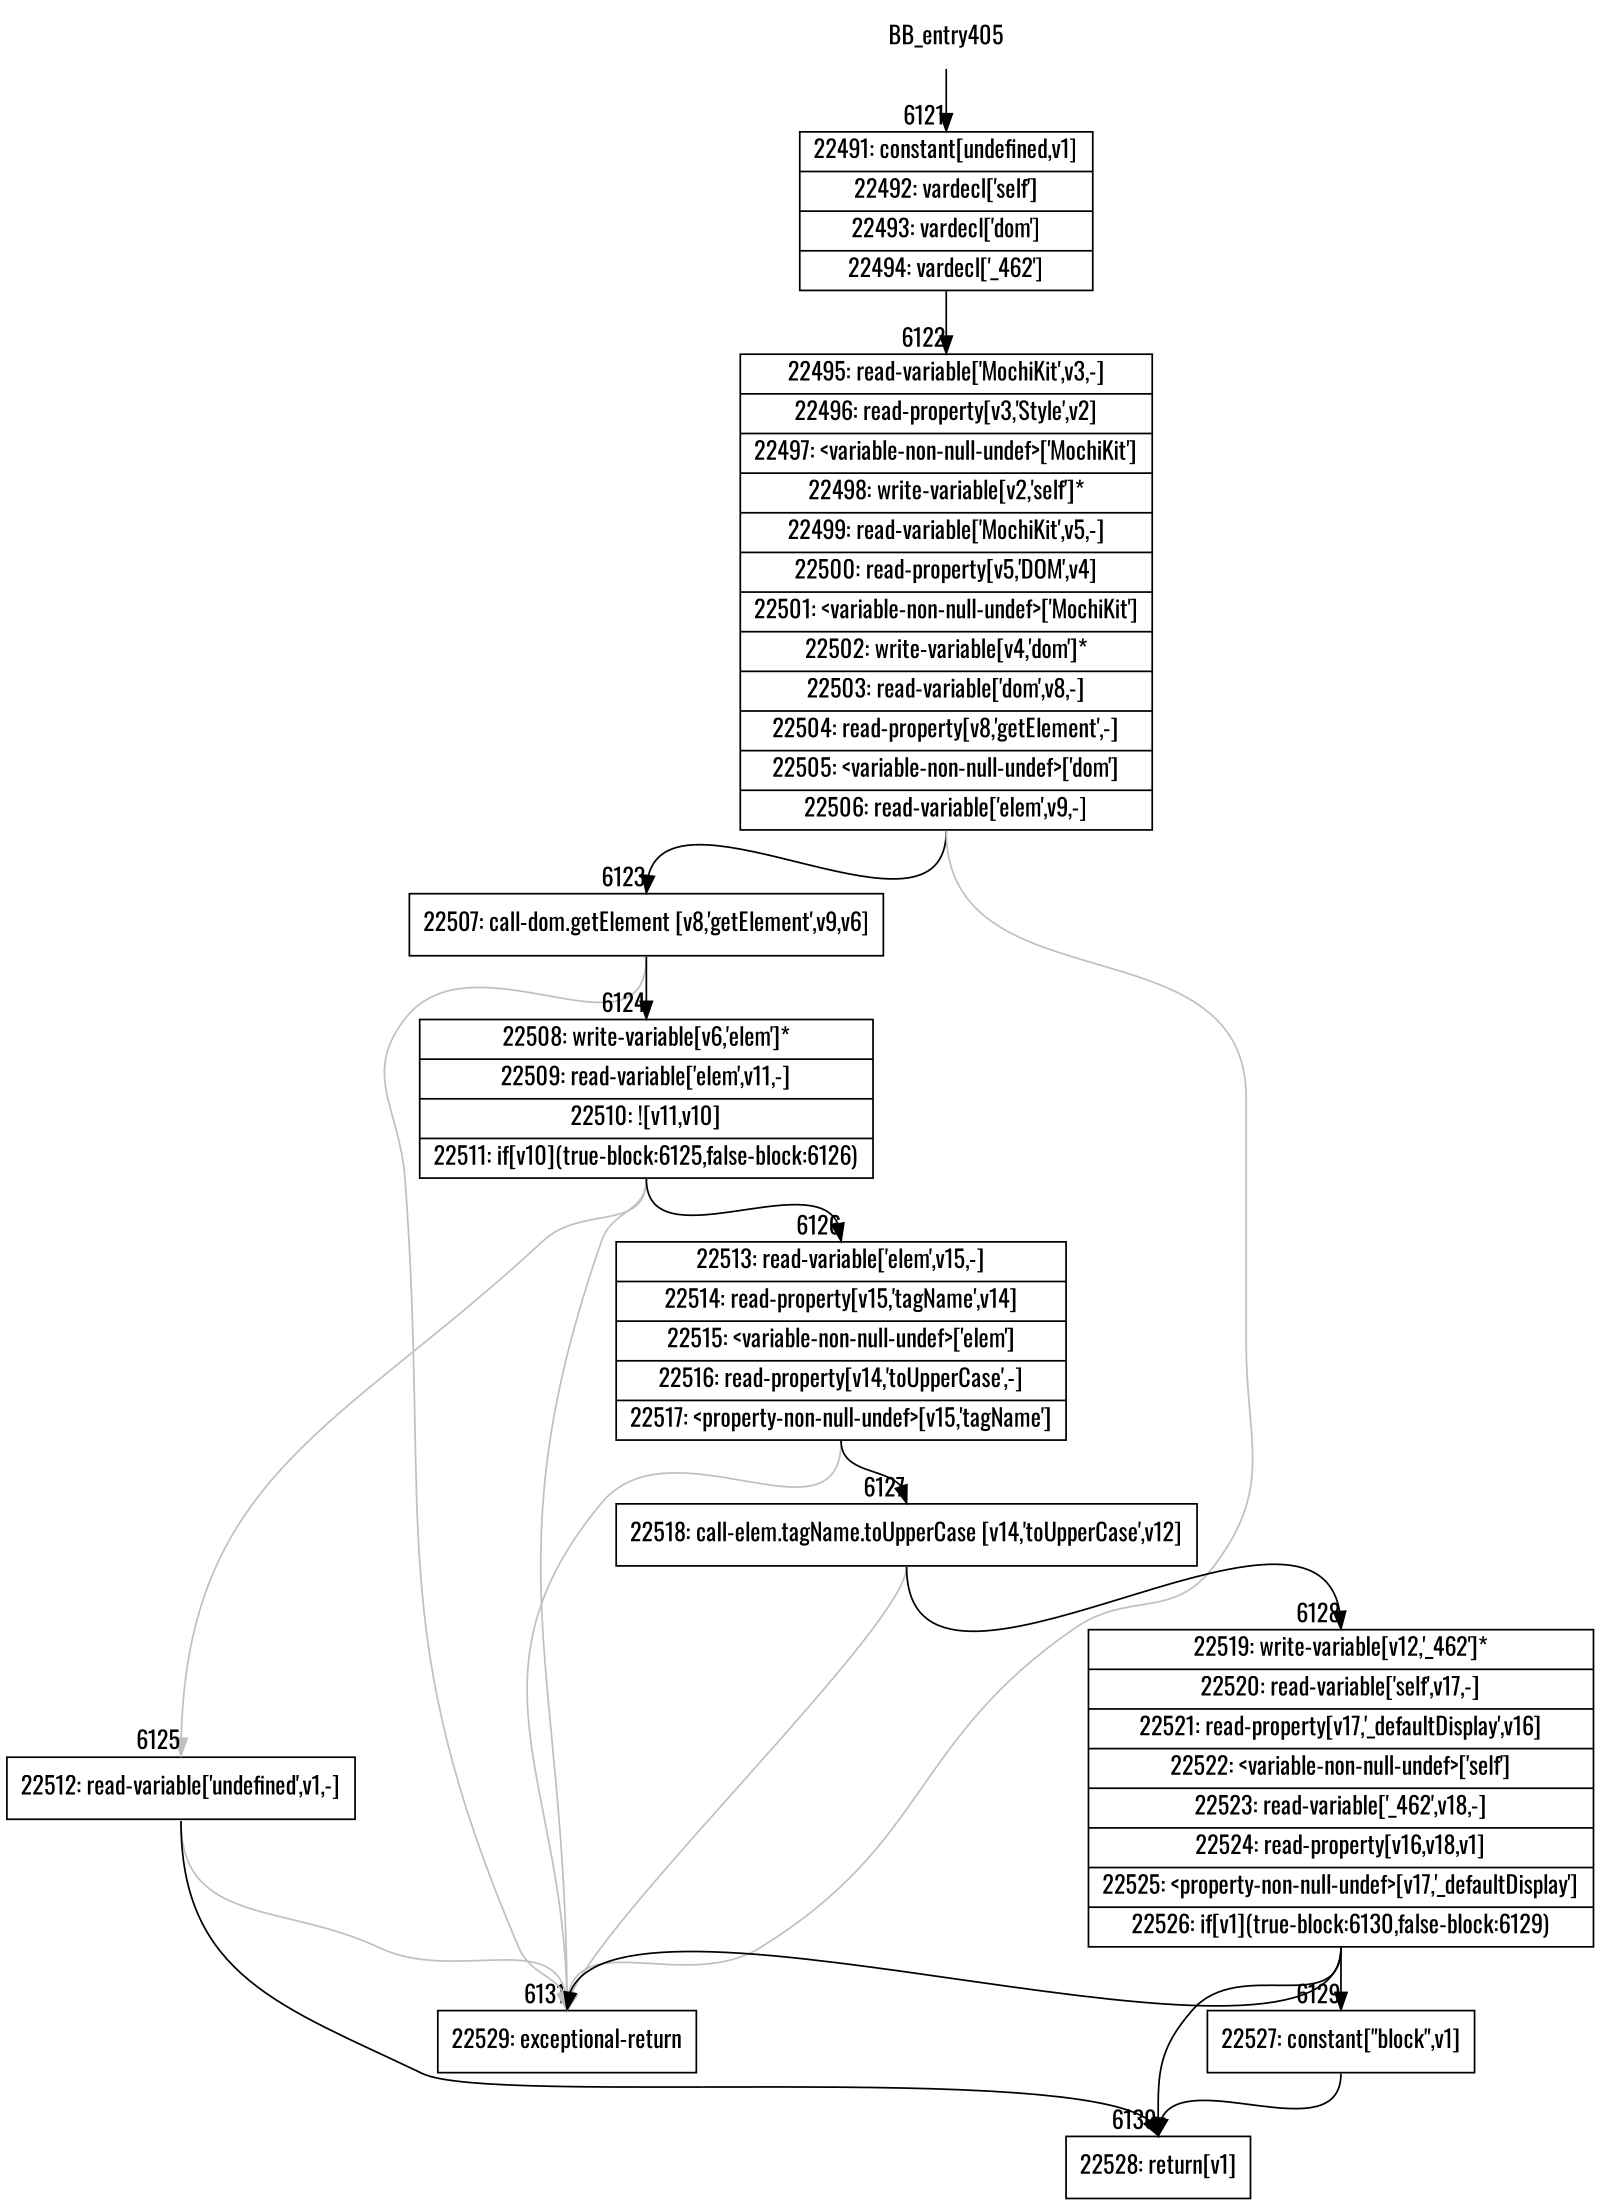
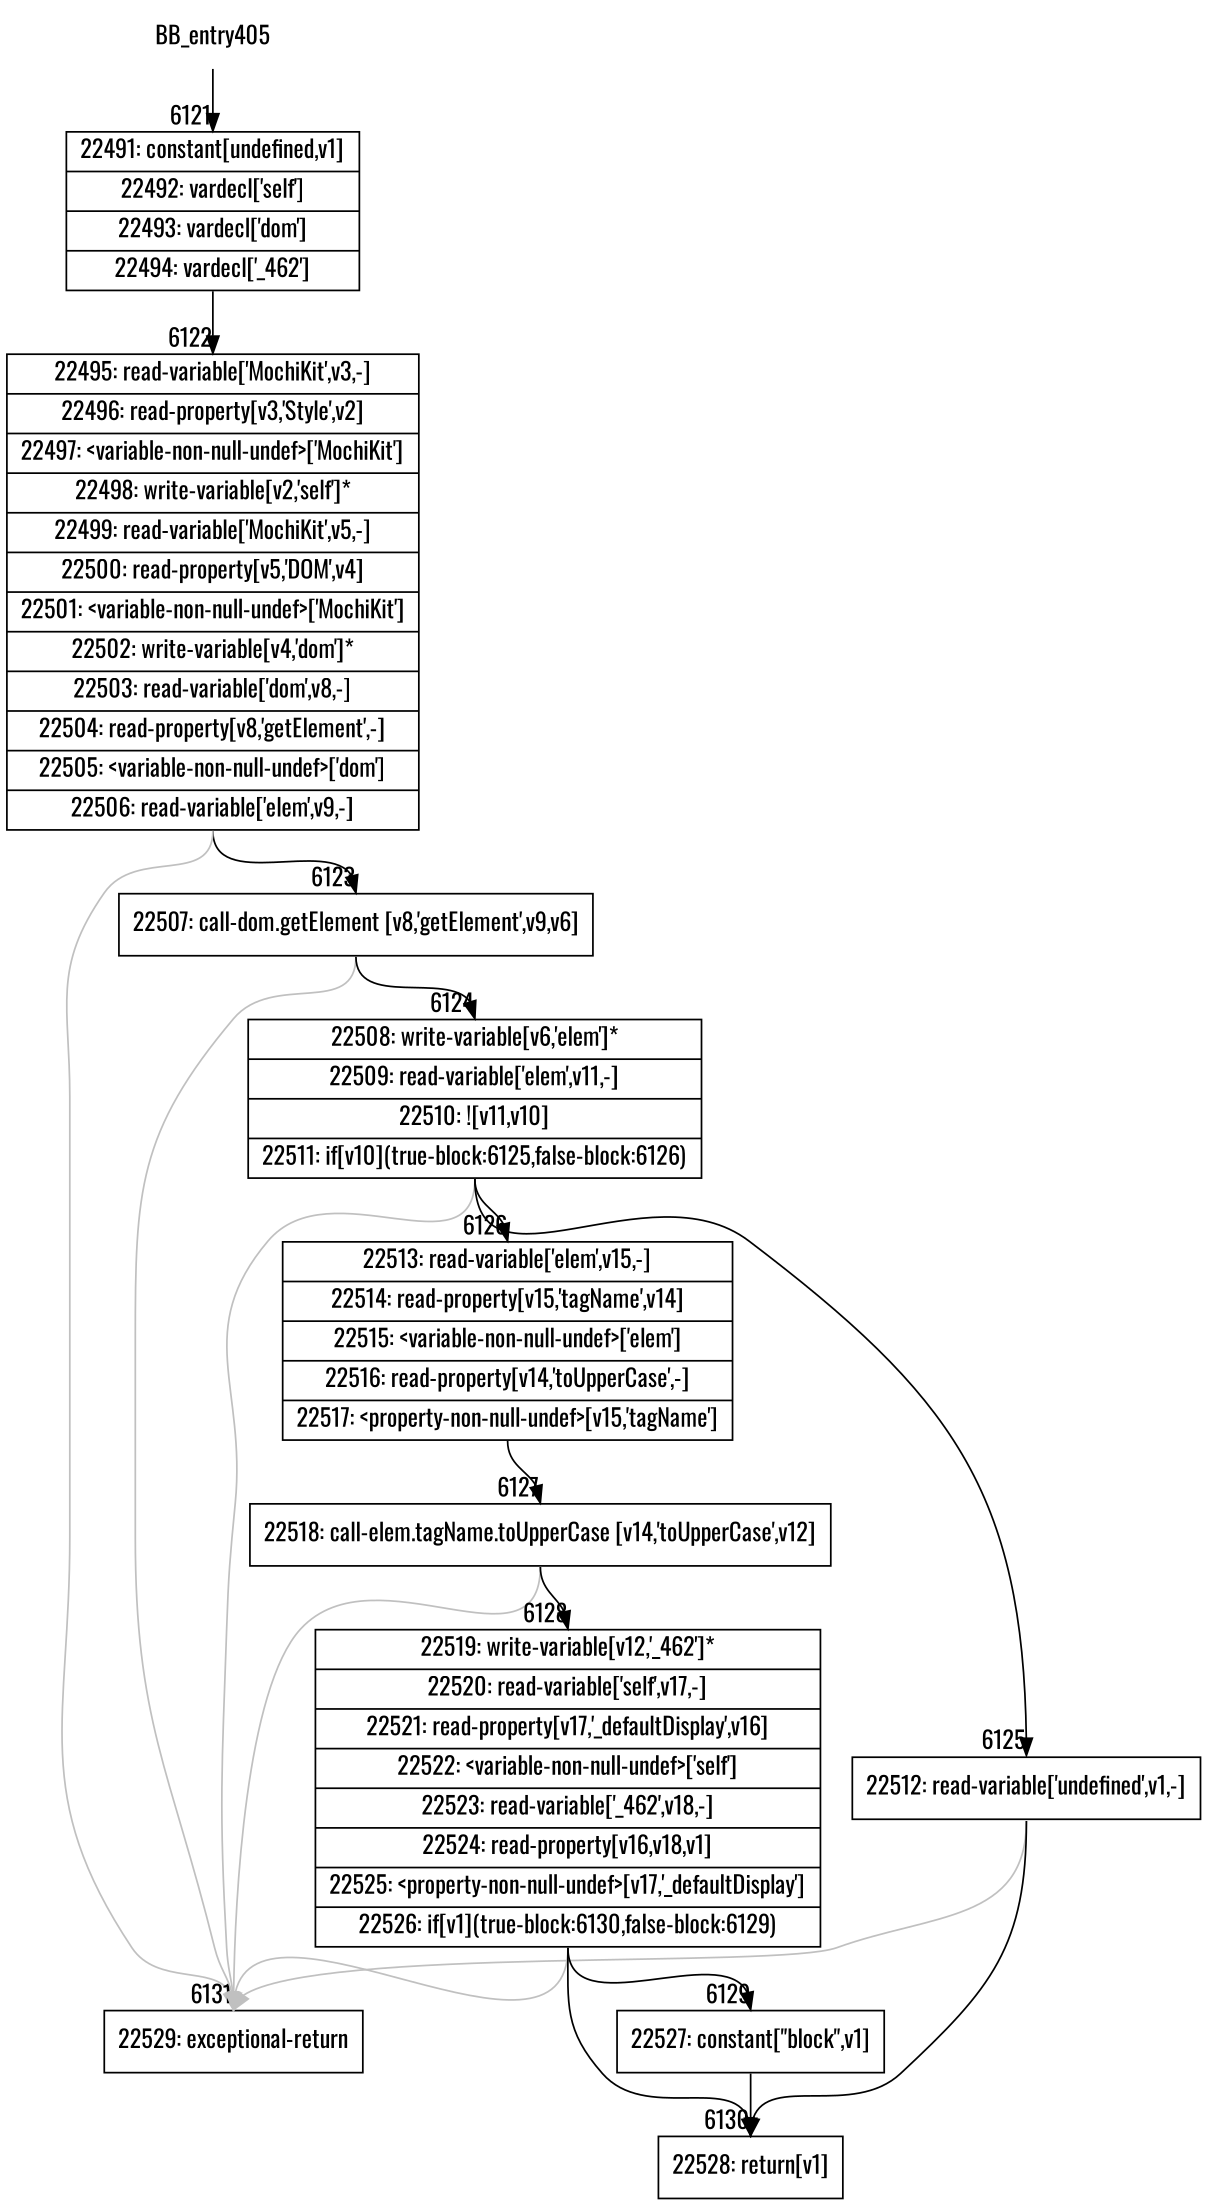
(348, 1406) -> (858, 1332)
(558, 1567) -> none
(962, 1980) -> (409, 1981)
